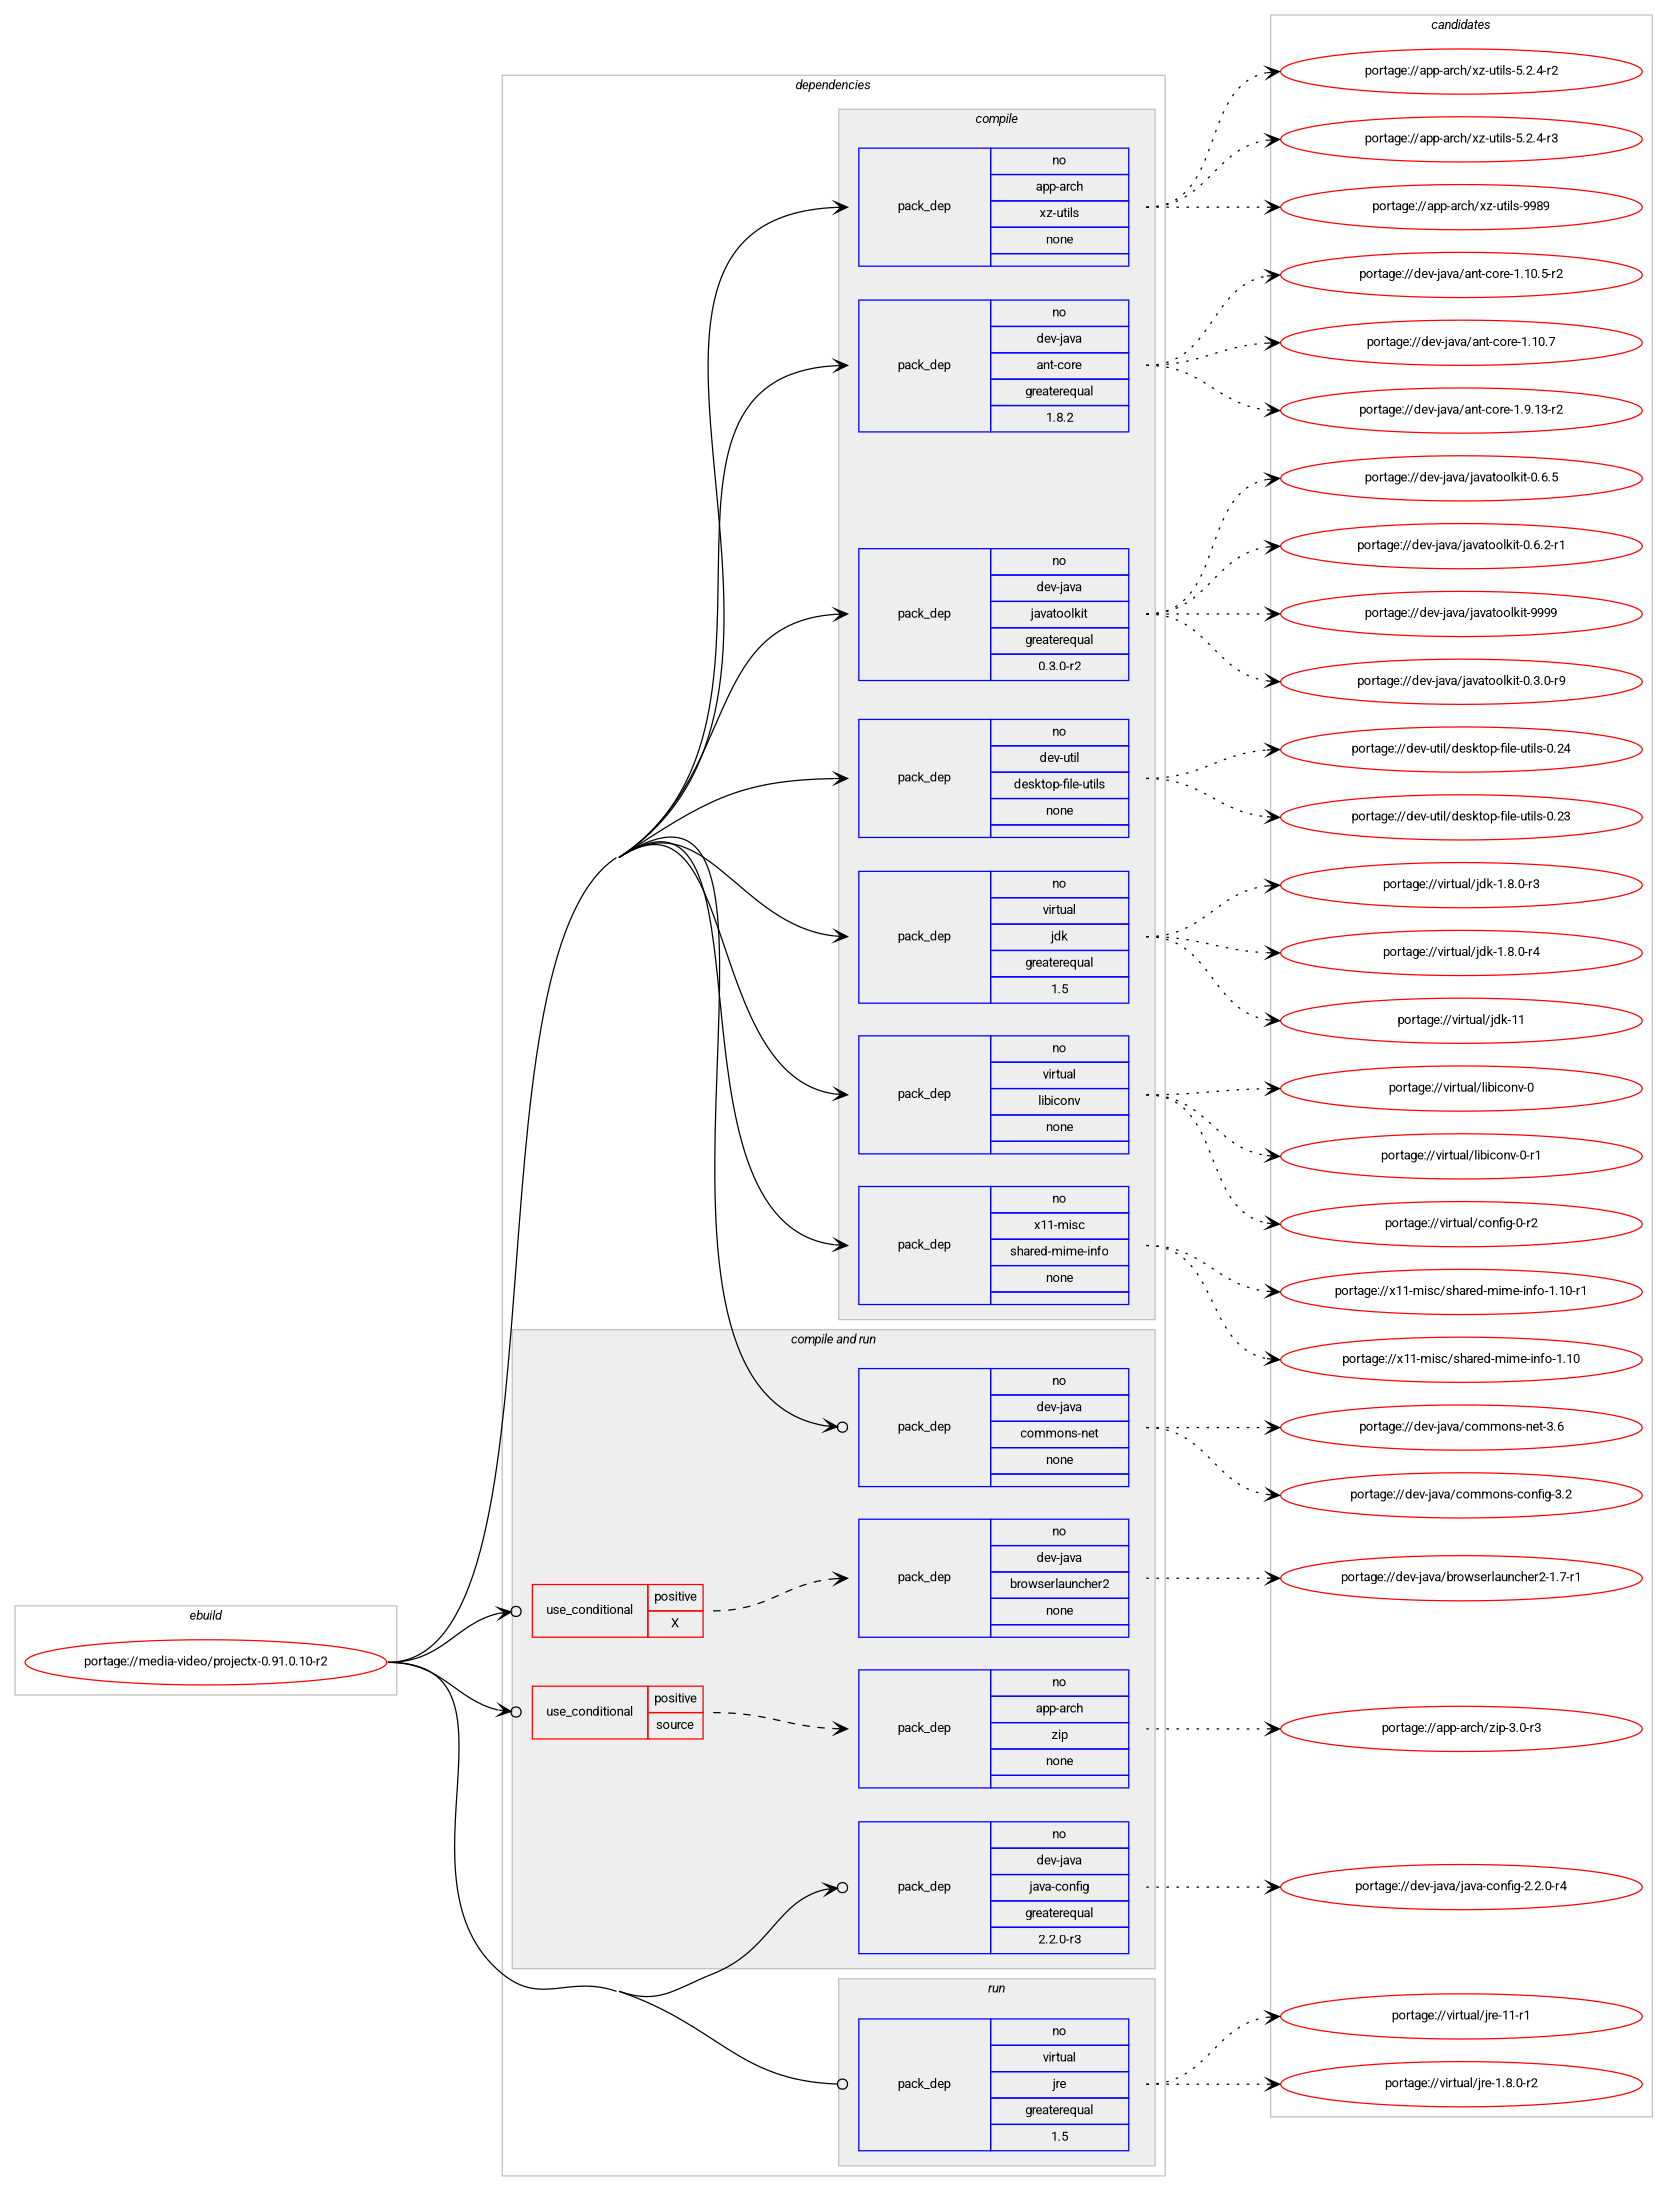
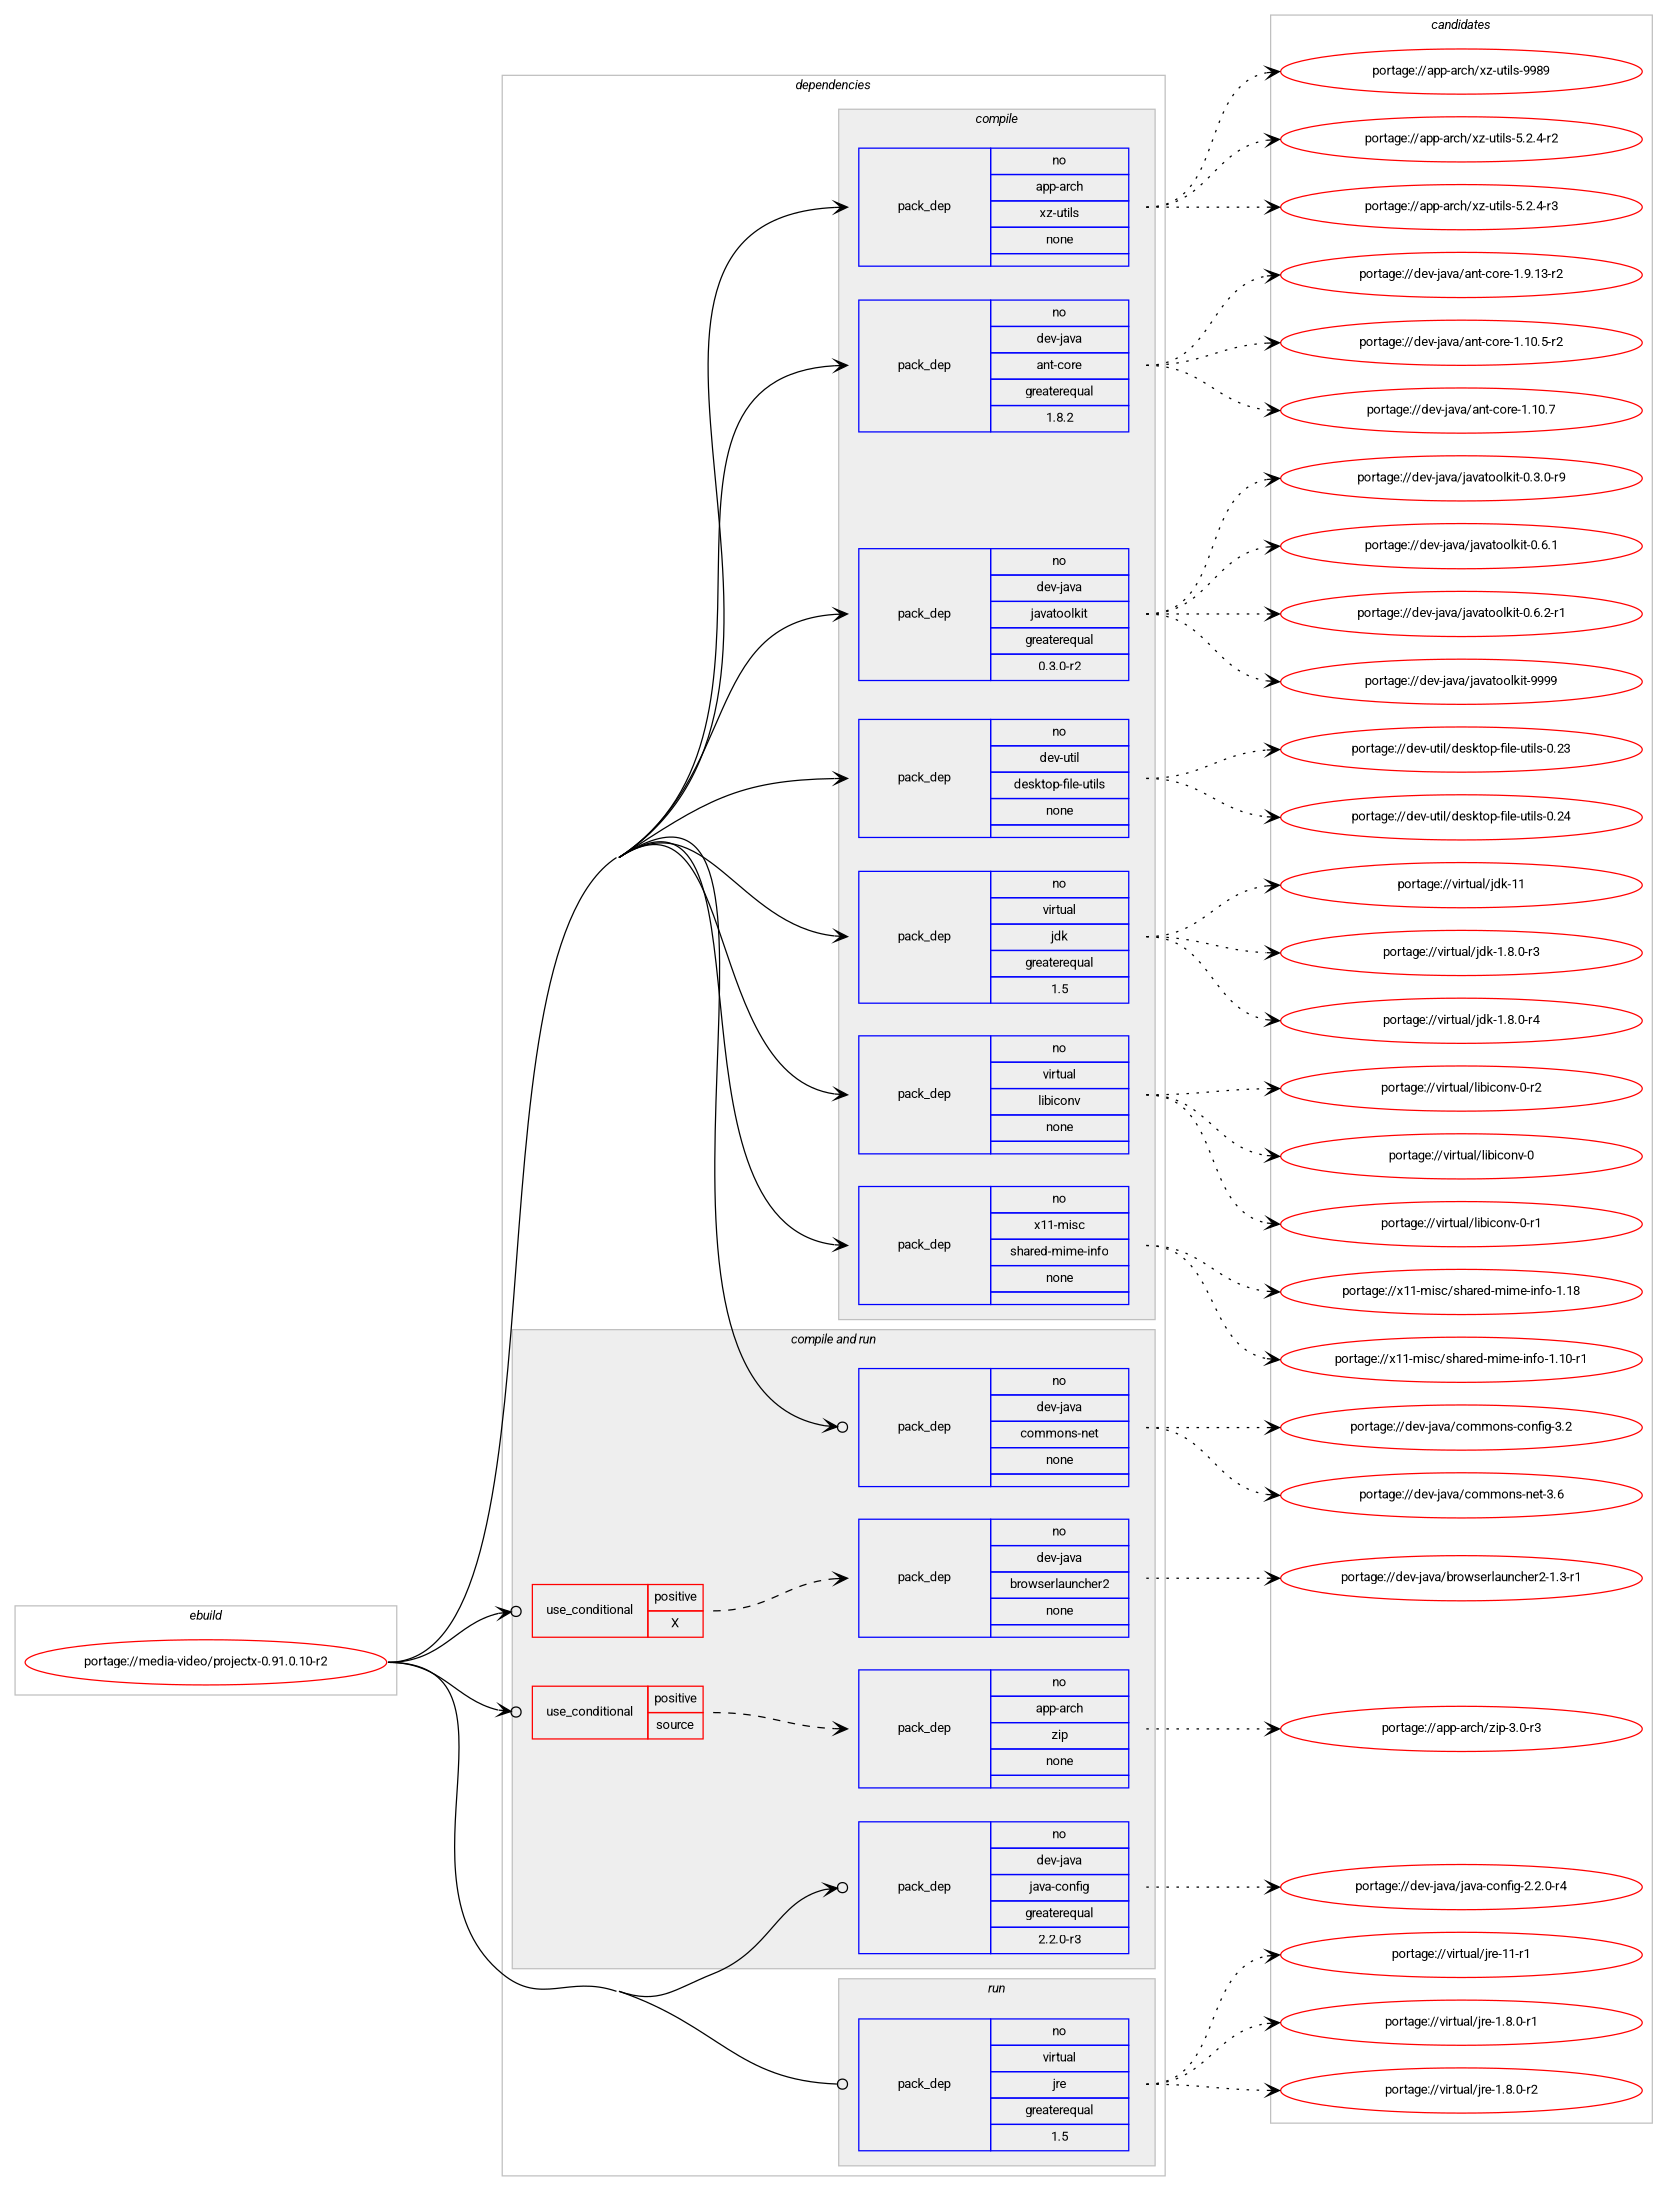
(1461, 478) -> (1461, 546)
(1461, 1224) -> (1461, 1089)
(1461, 1360) -> (1461, 1292)
(1461, 1578) -> (1461, 1578)
none -> (1461, 2023)
